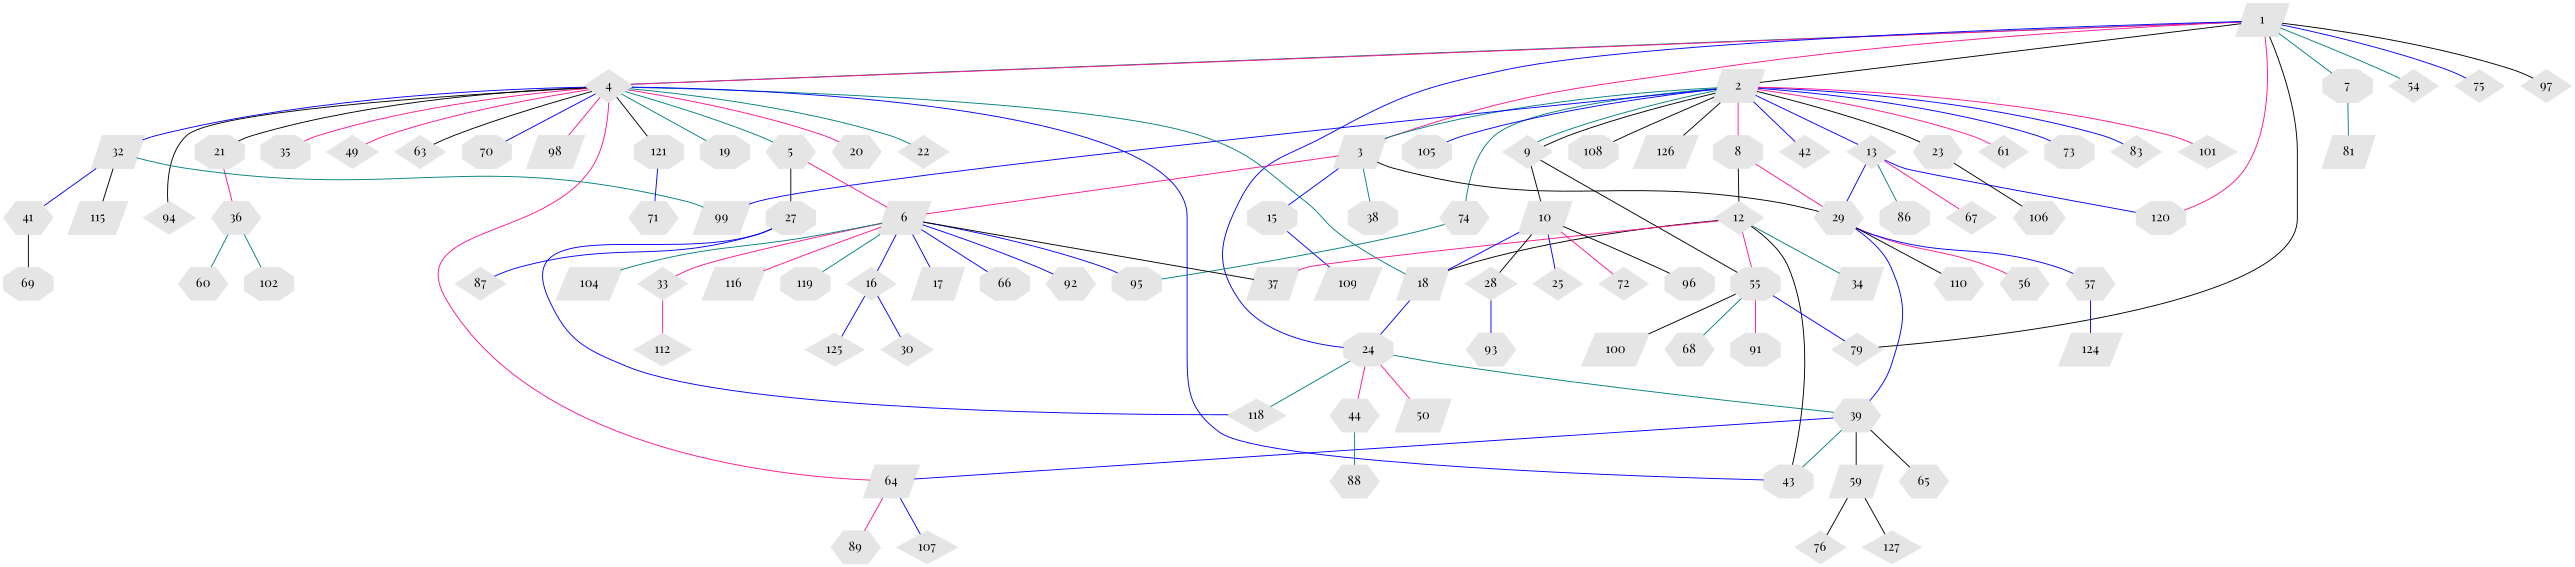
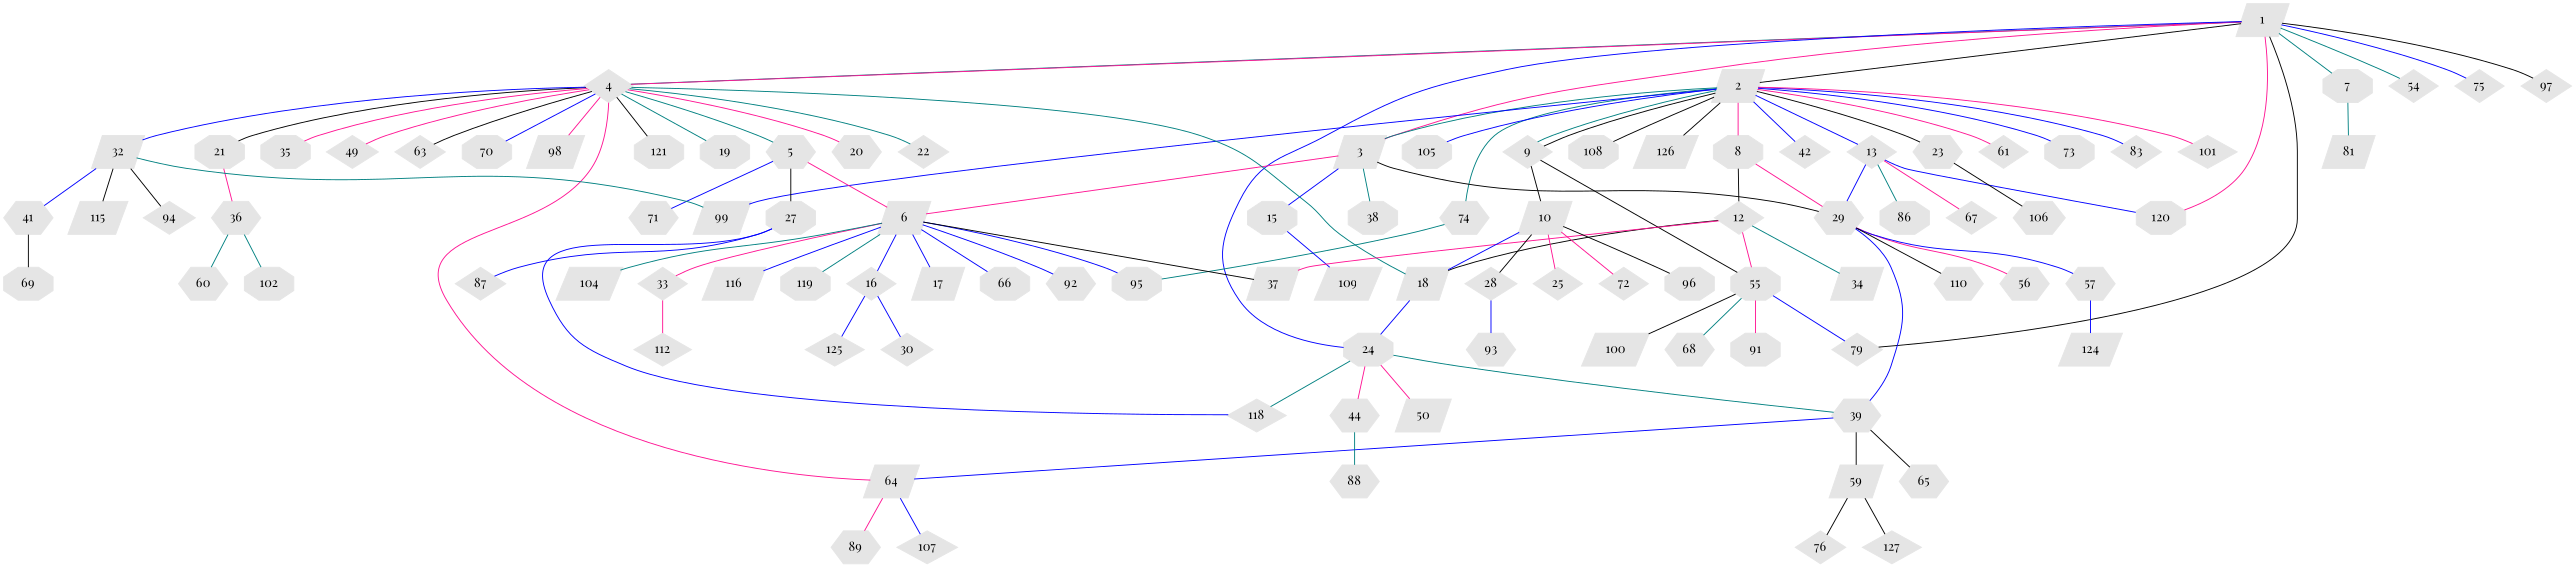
(349, 105) -> (146, 187)
(656, 185) -> (722, 185)
(822, 249) -> (822, 249)
(1552, 252) -> (1552, 252)
(1788, 481) -> none
